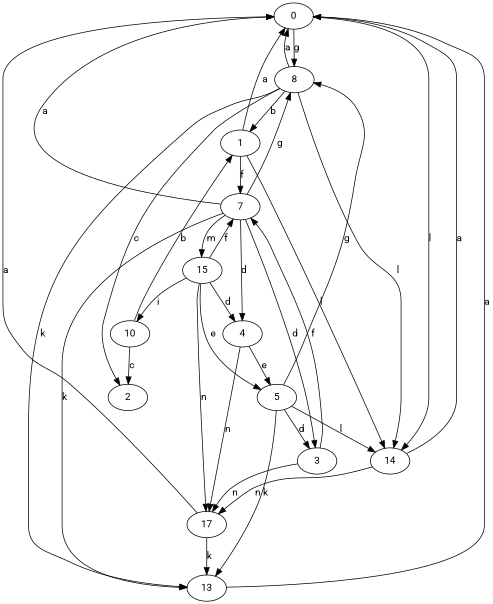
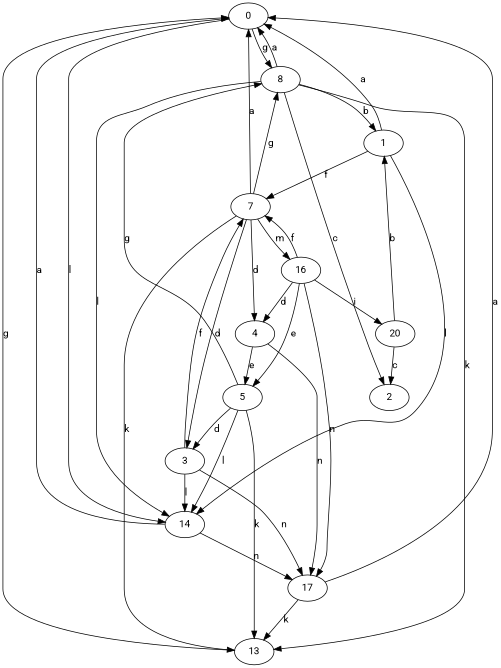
(202, 270) -> (301, 270)
(487, 302) -> (6, 334)
(130, 334) -> (395, 334)
none -> (185, 489)
